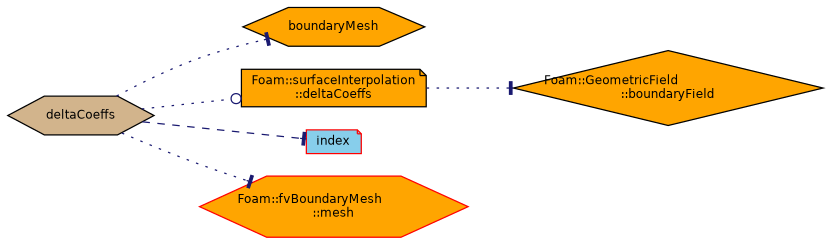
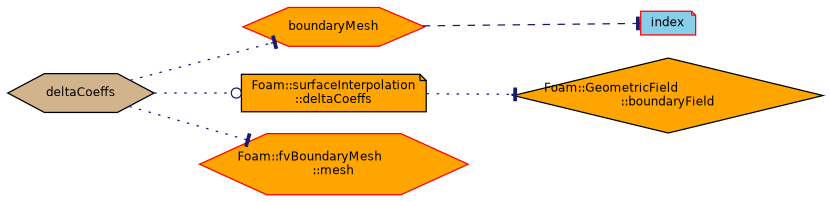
(334, 27) -> (334, 27)
(221, 130) -> (528, 25)
